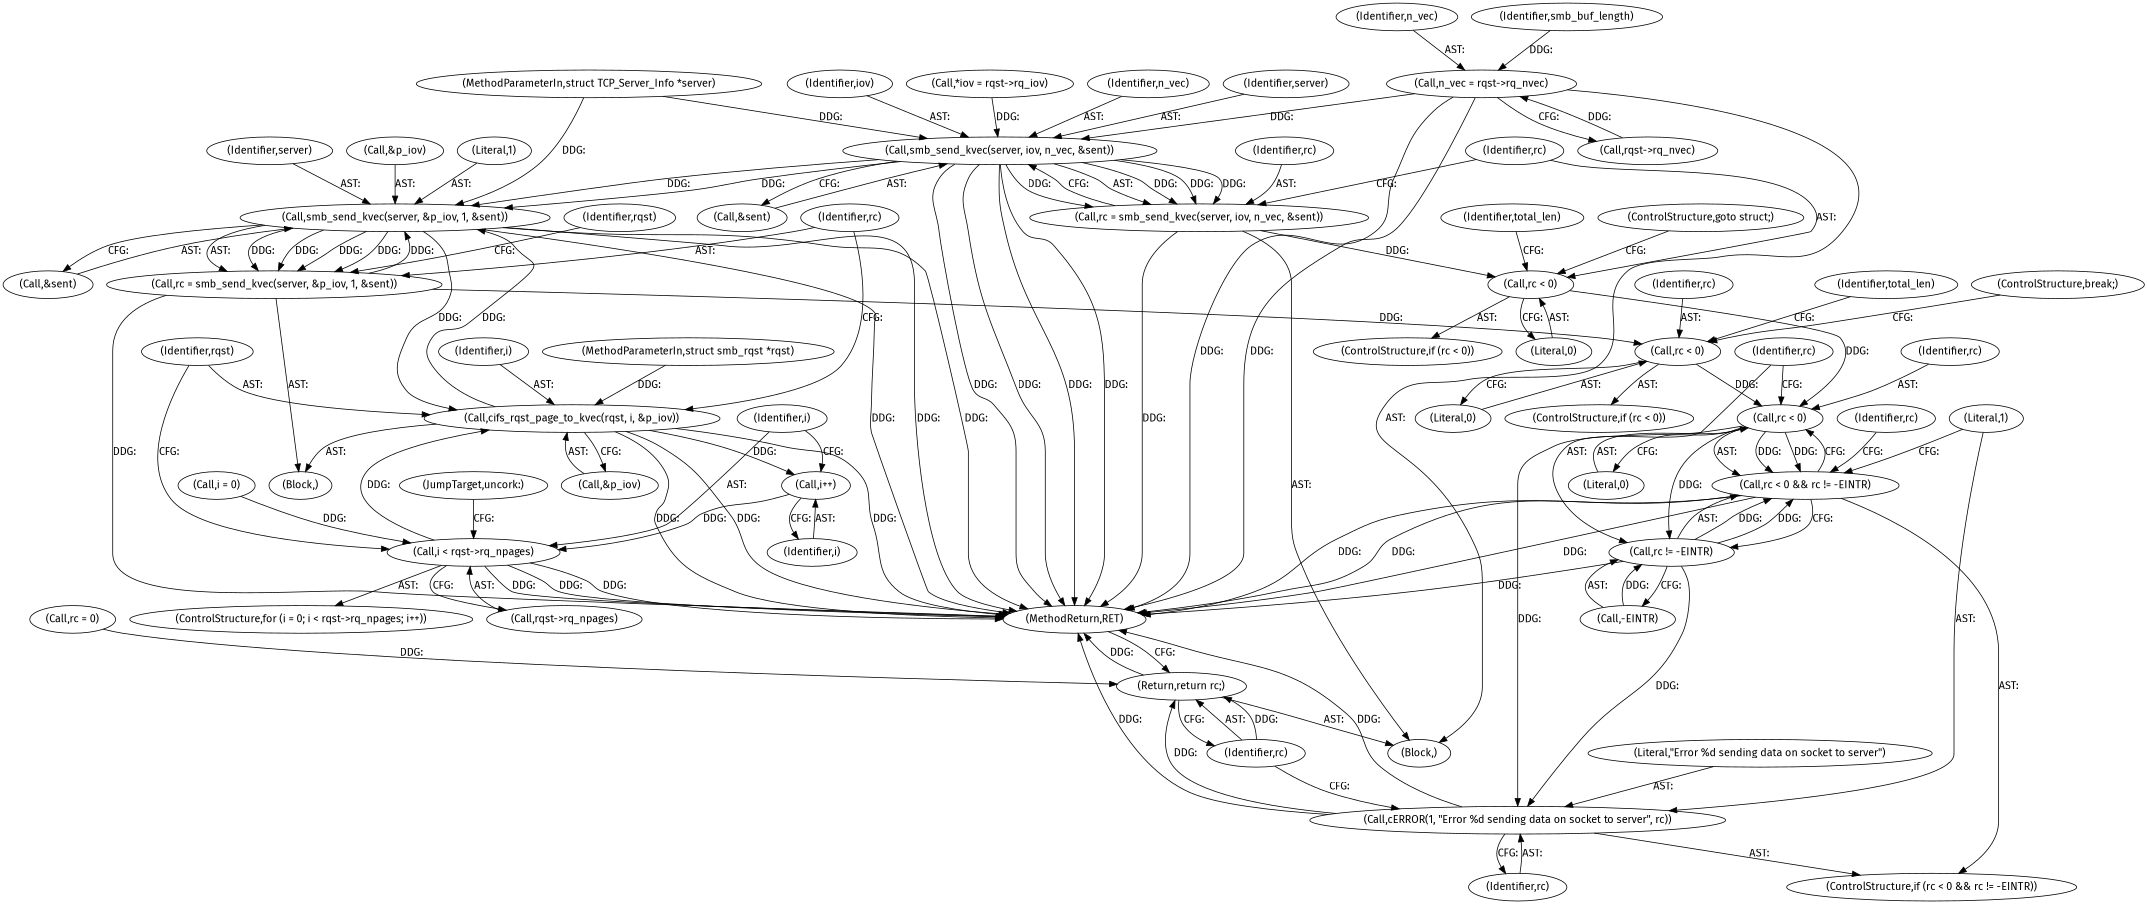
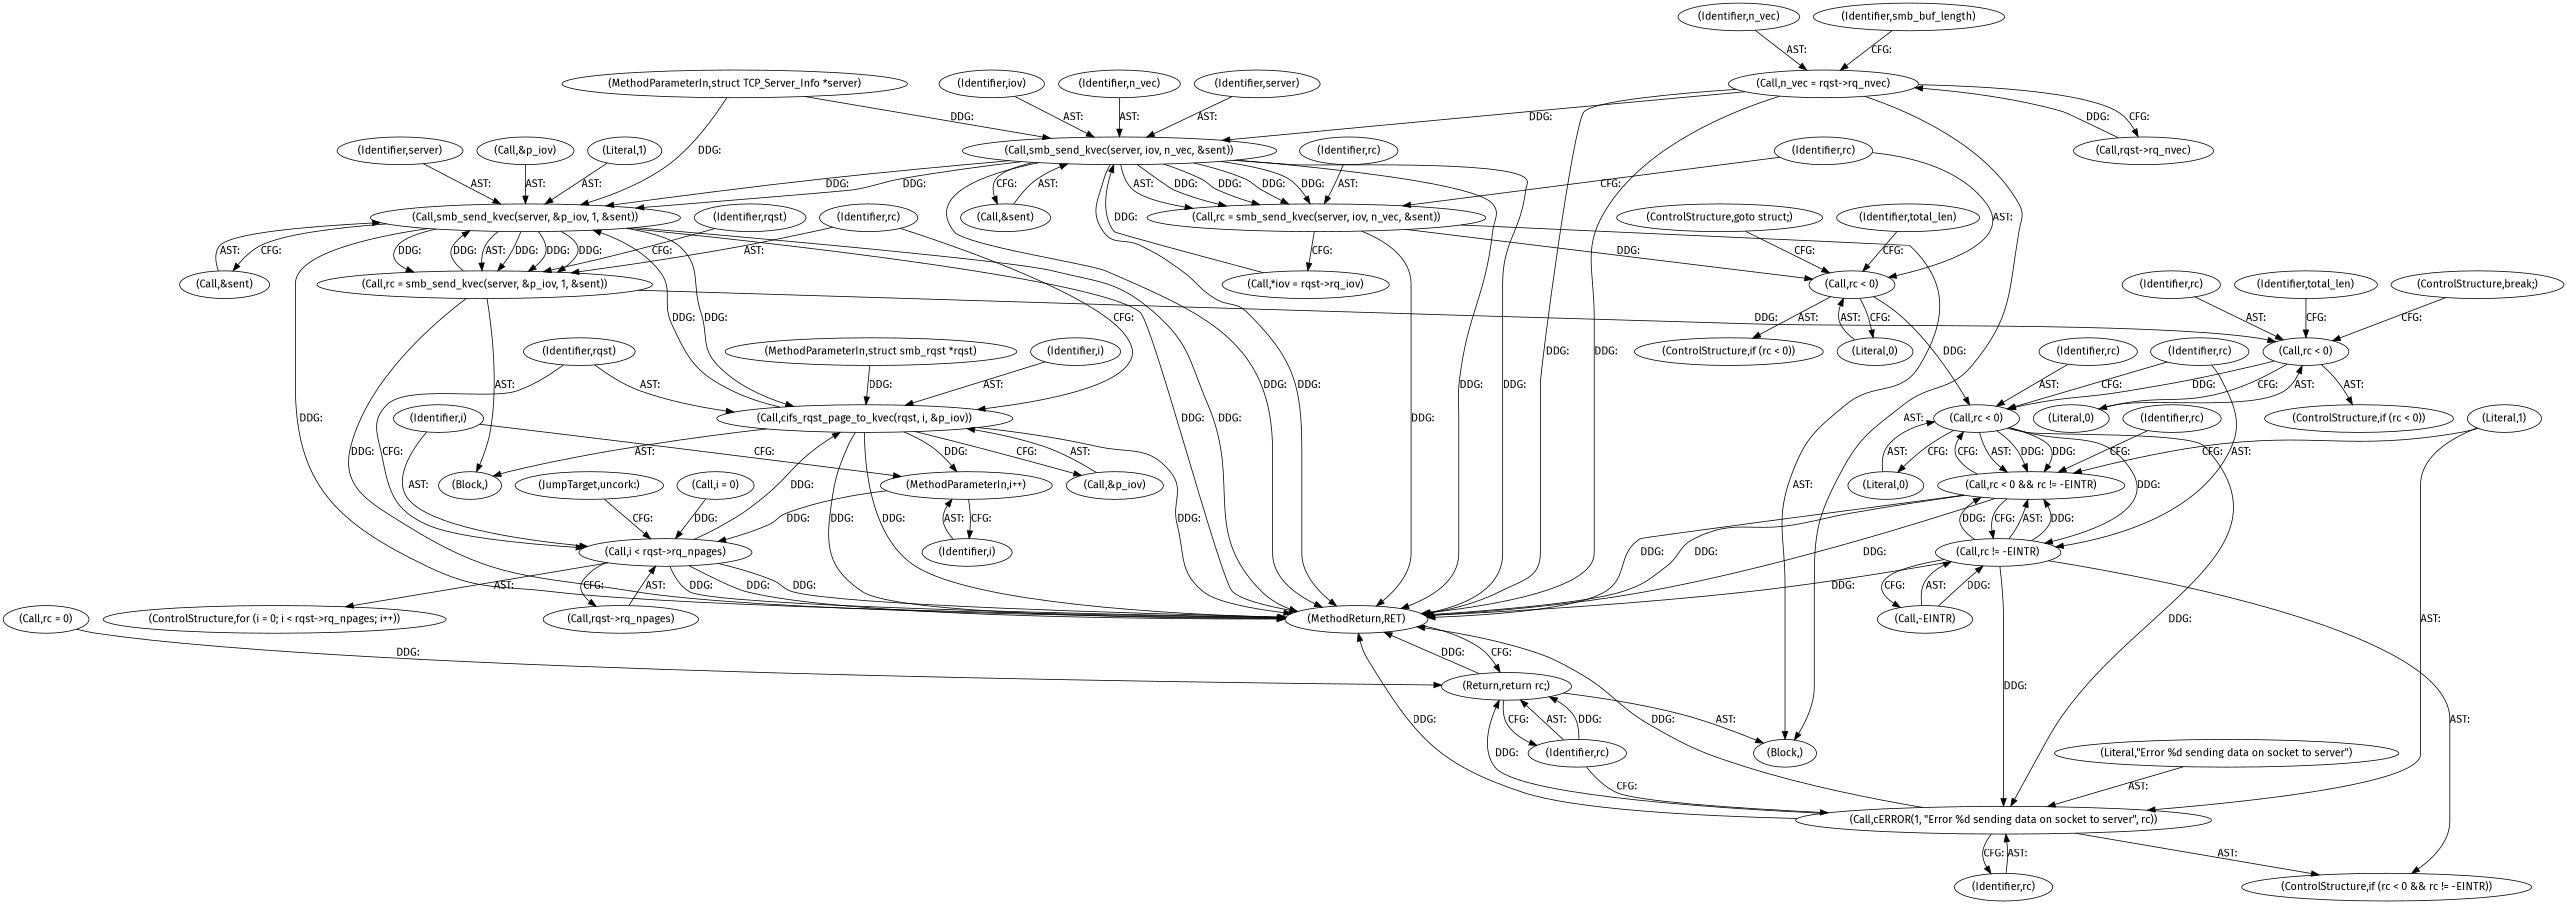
(1542, 50) -> (1883, 50)
(1073, 192) -> (1312, 247)
(816, 486) -> (966, 486)
(1998, 651) -> (2344, 633)
